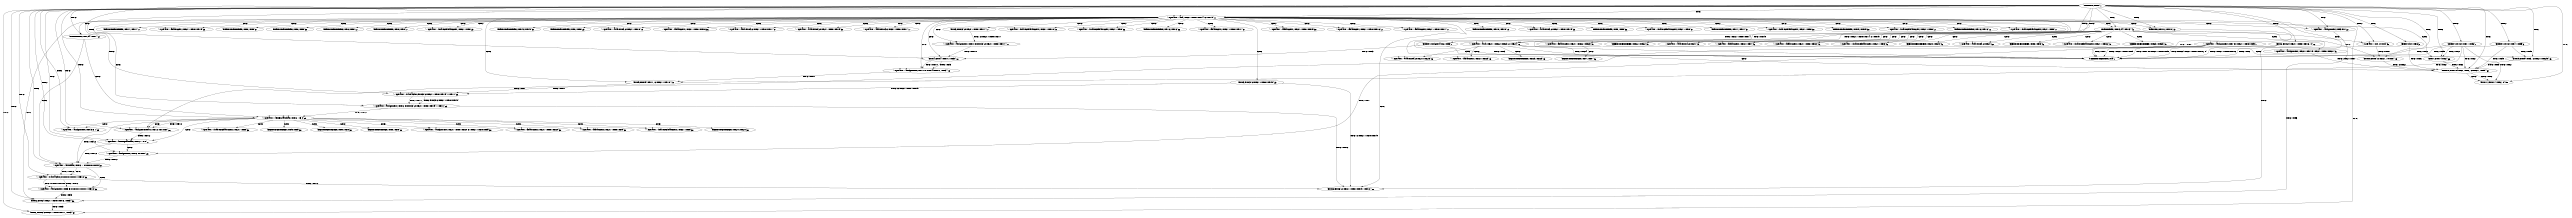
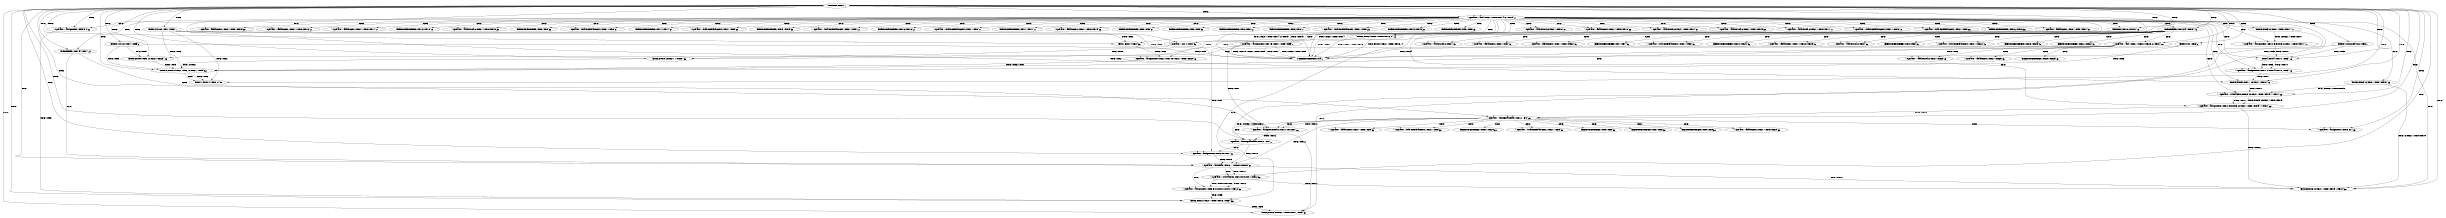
none -> (1711, 7)
none -> (1905, 20)
none -> (1461, 34)
(1588, 50) -> (1895, 33)
(2450, 65) -> (1148, 51)
none -> (1687, 95)
(457, 130) -> none
none -> (1774, 178)
